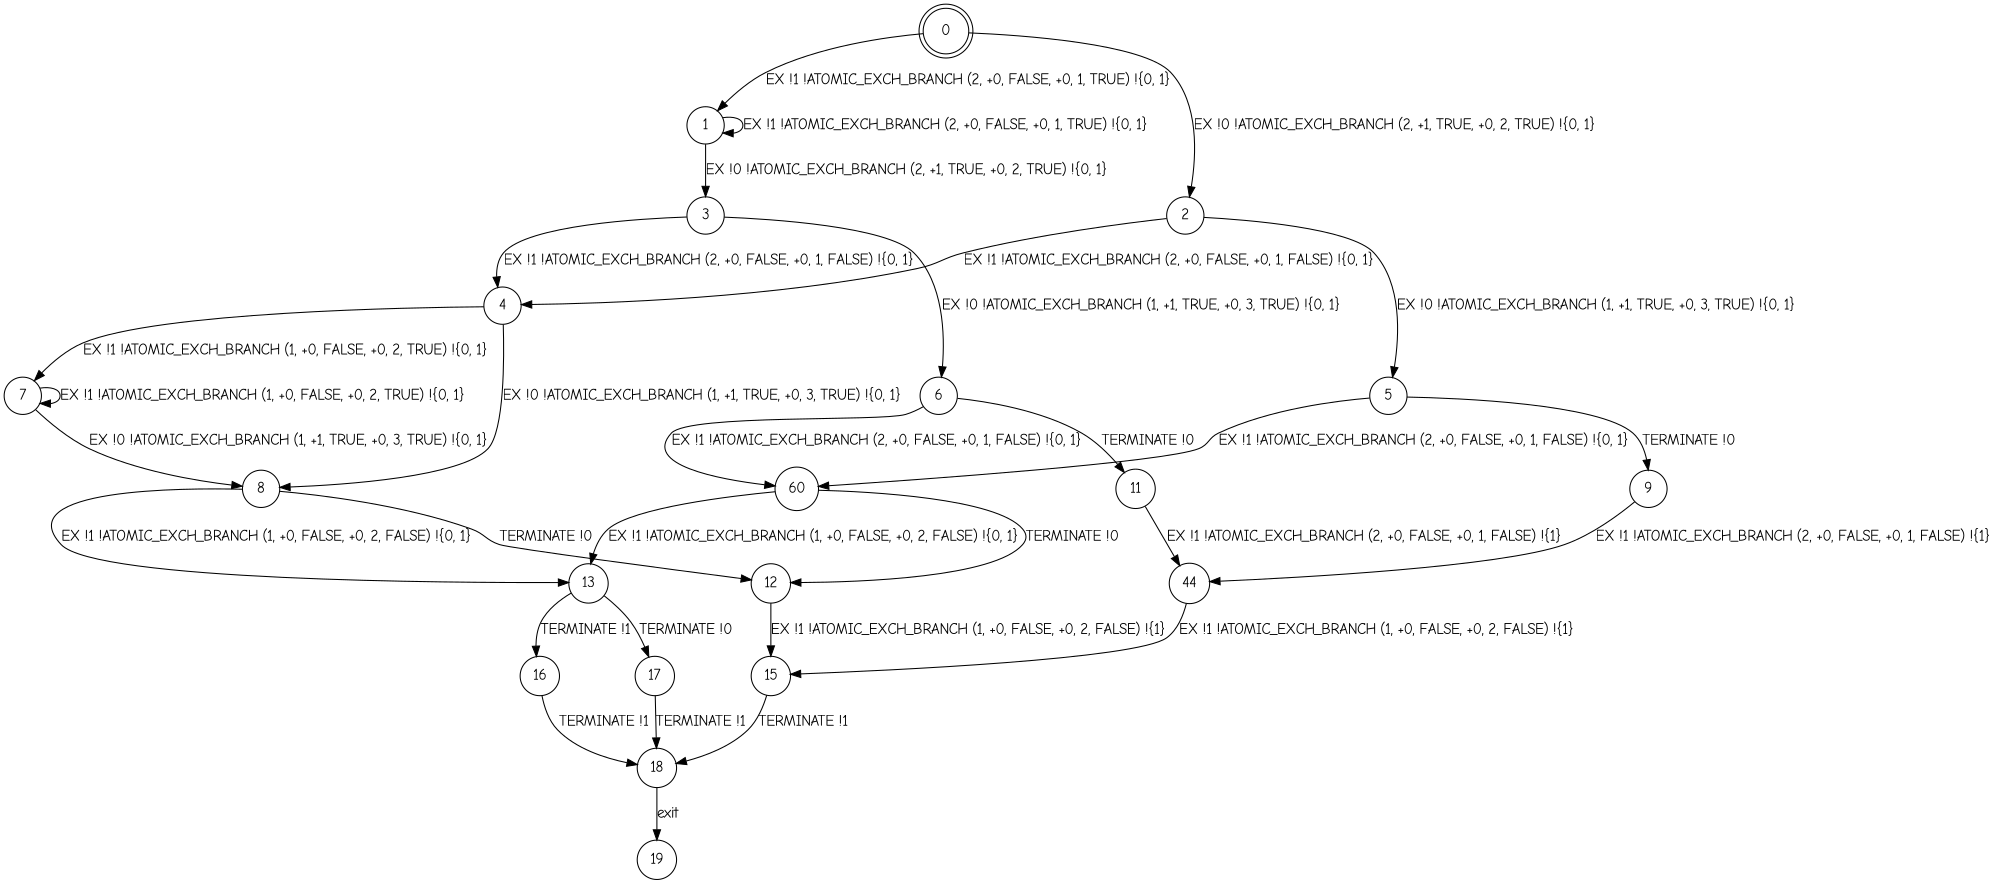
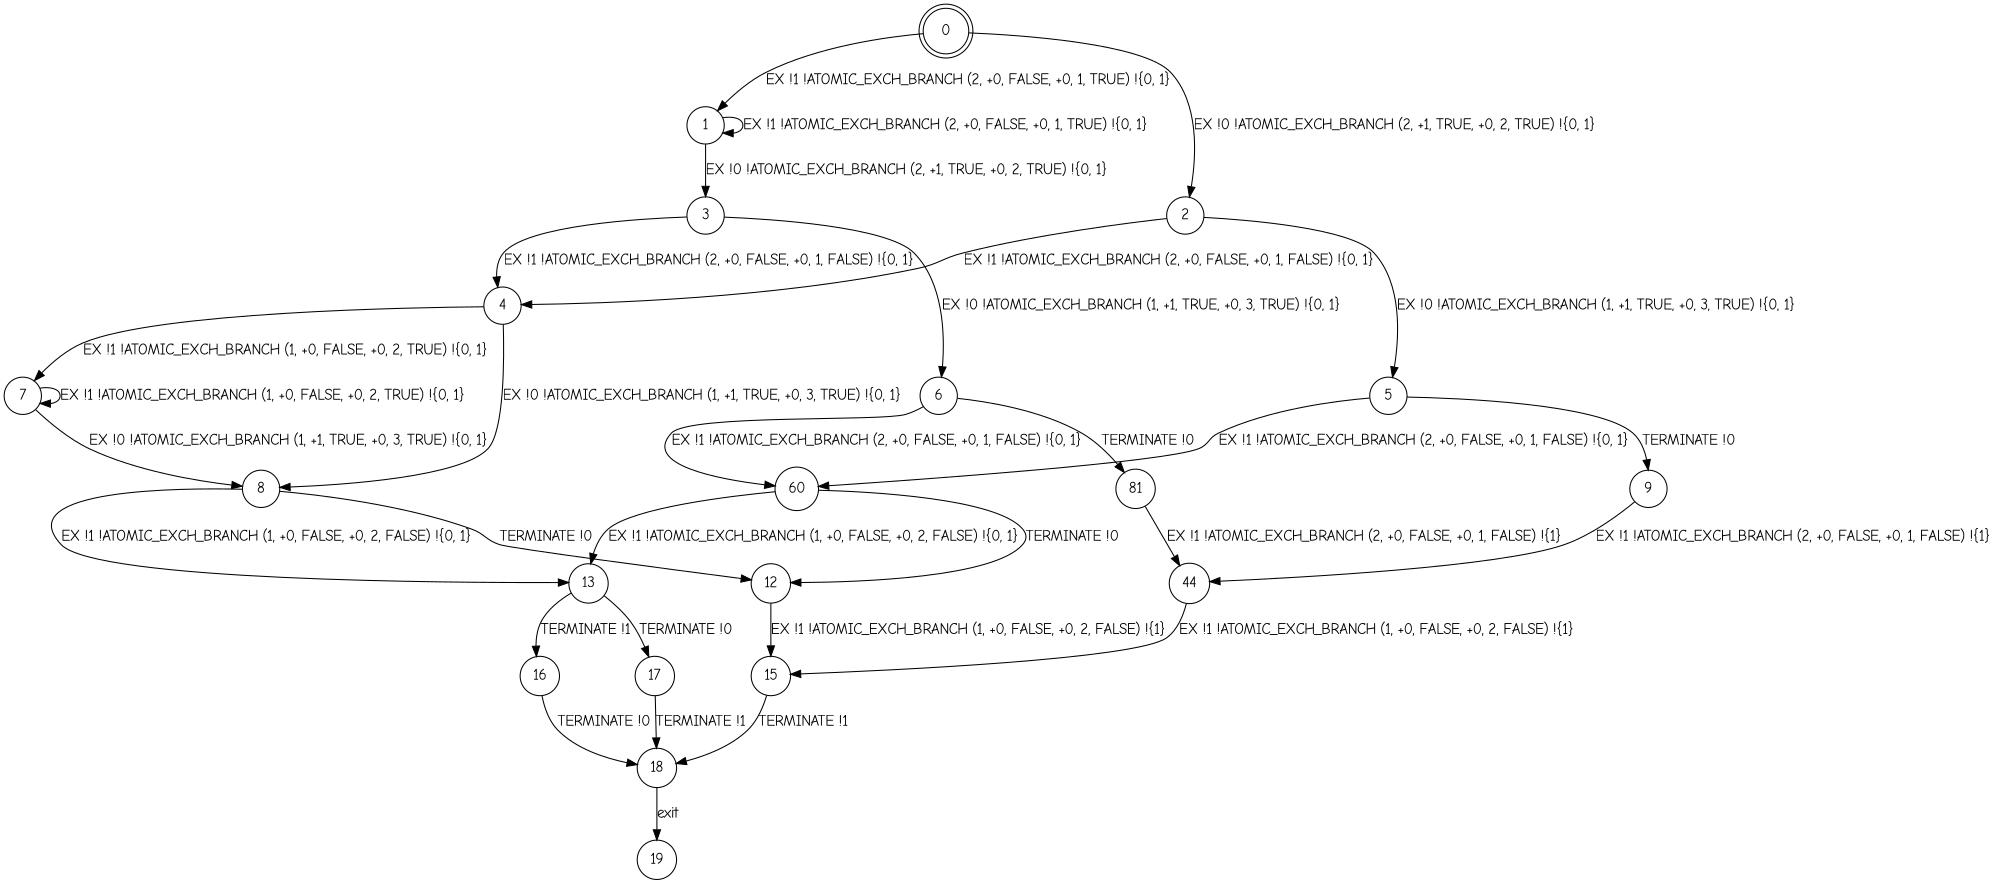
(1136, 489) -> (1136, 489)
(604, 722) -> (604, 722)
